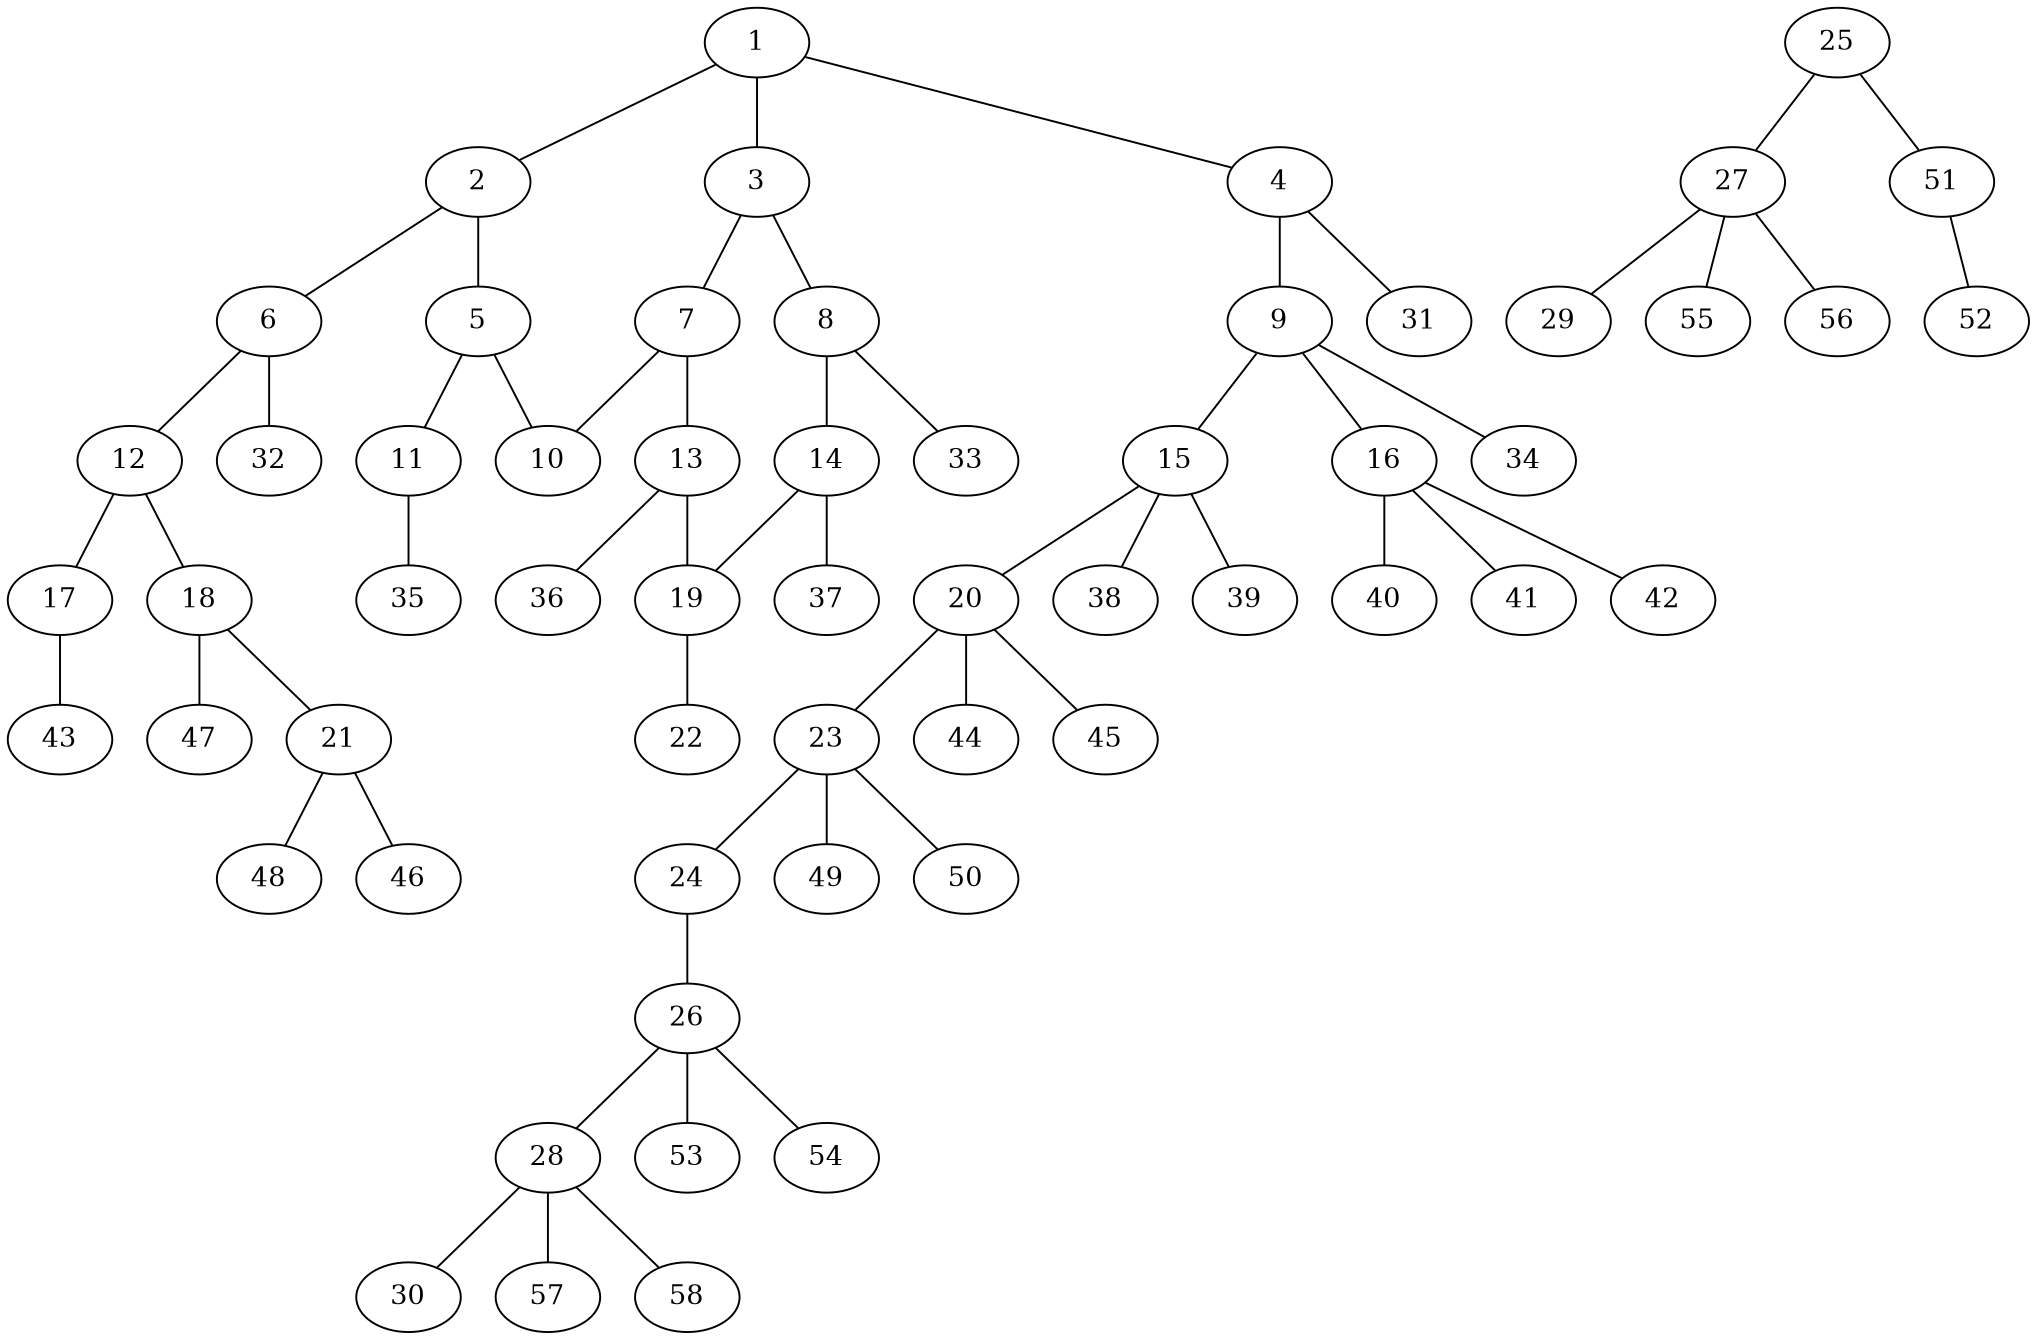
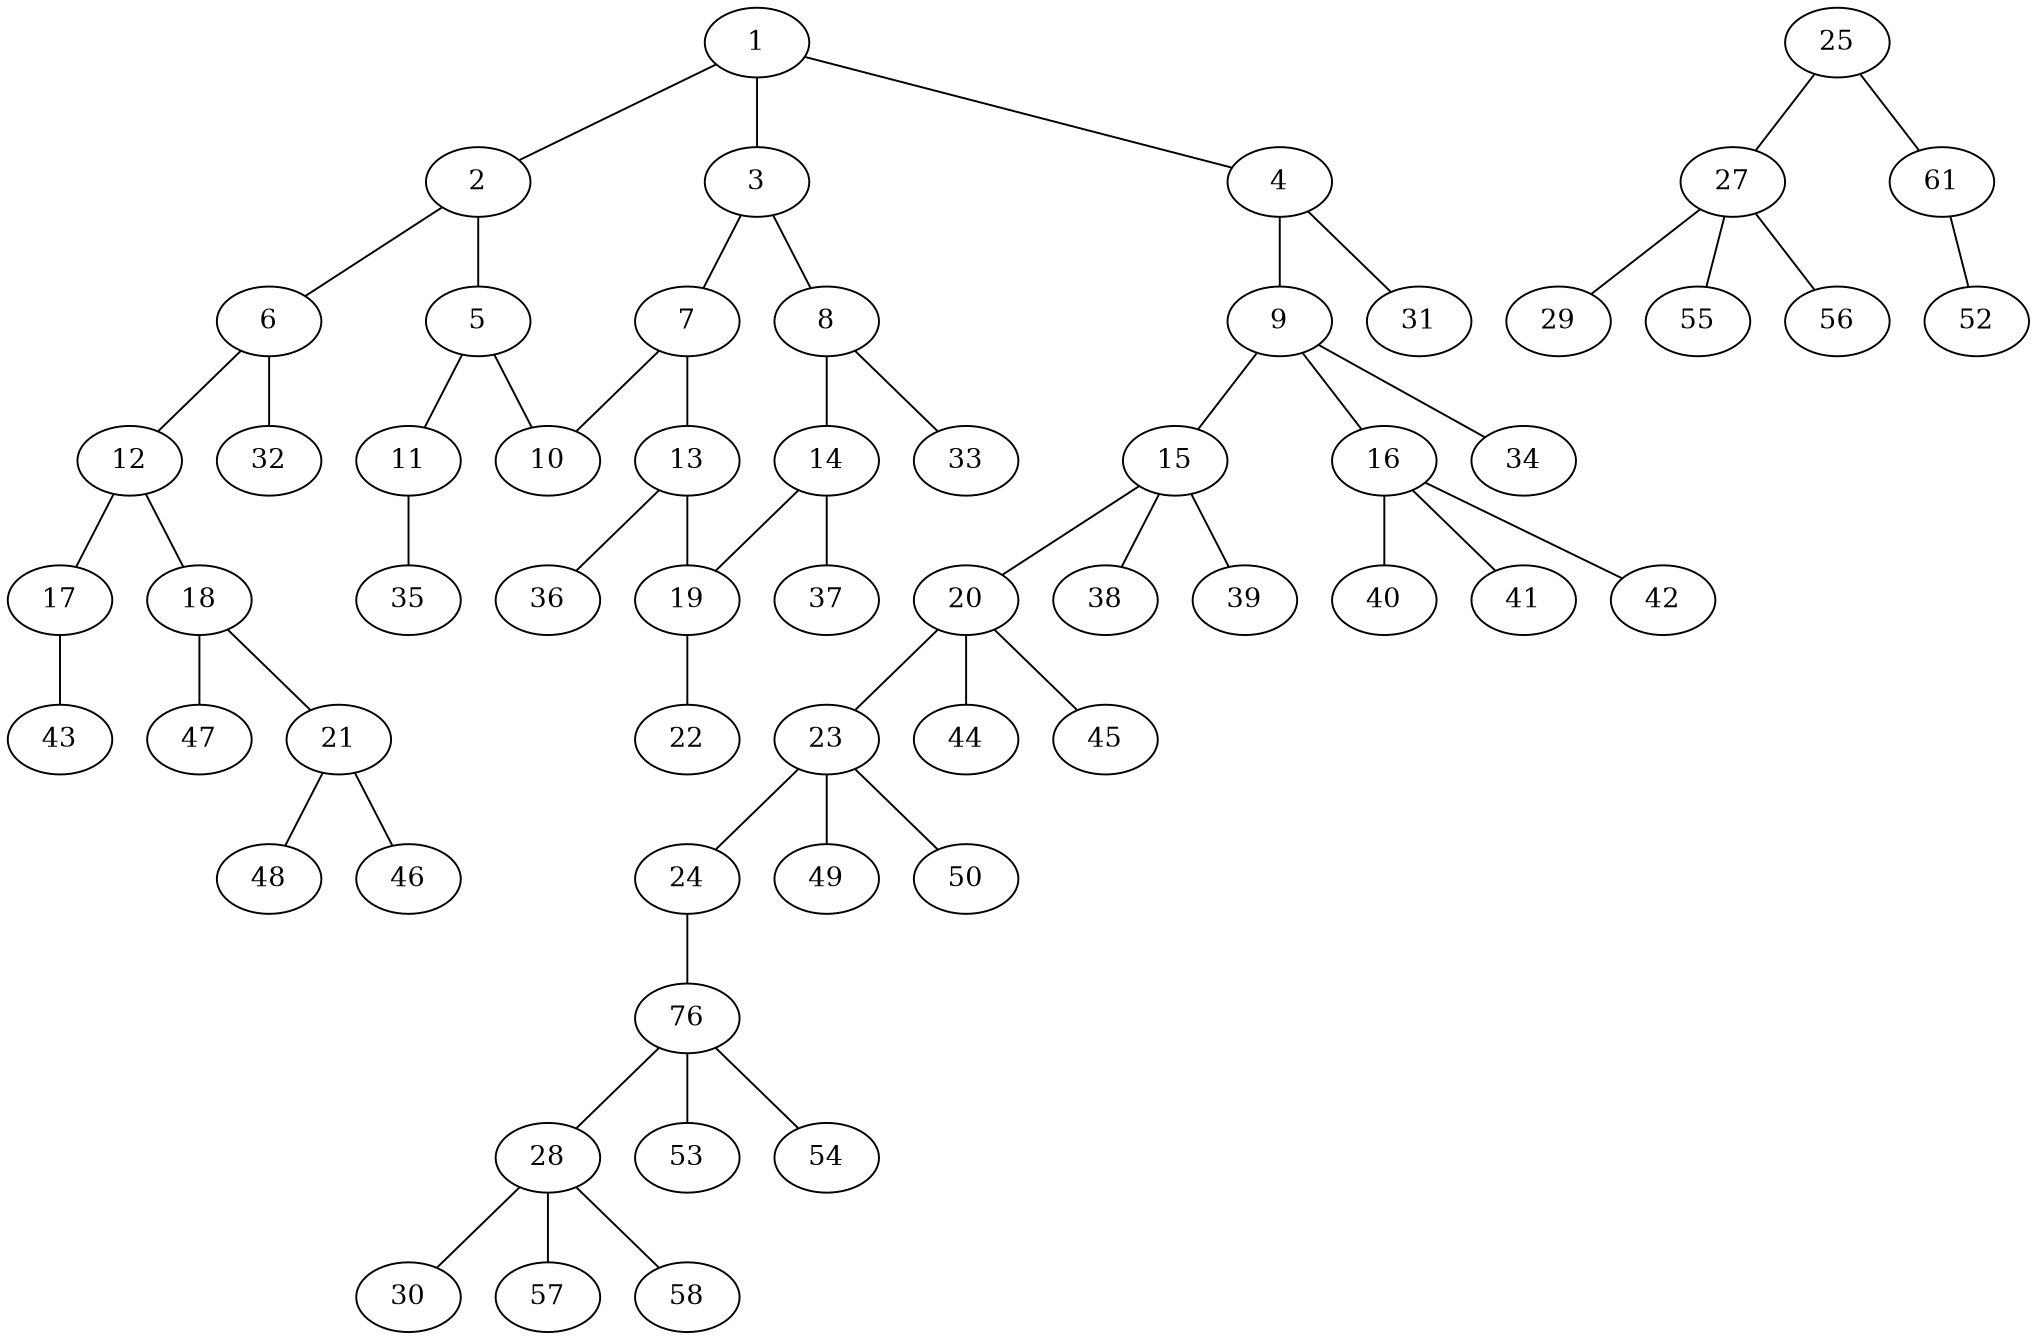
(1942, 182) -> (1942, 182)
(687, 1018) -> (687, 1018)
